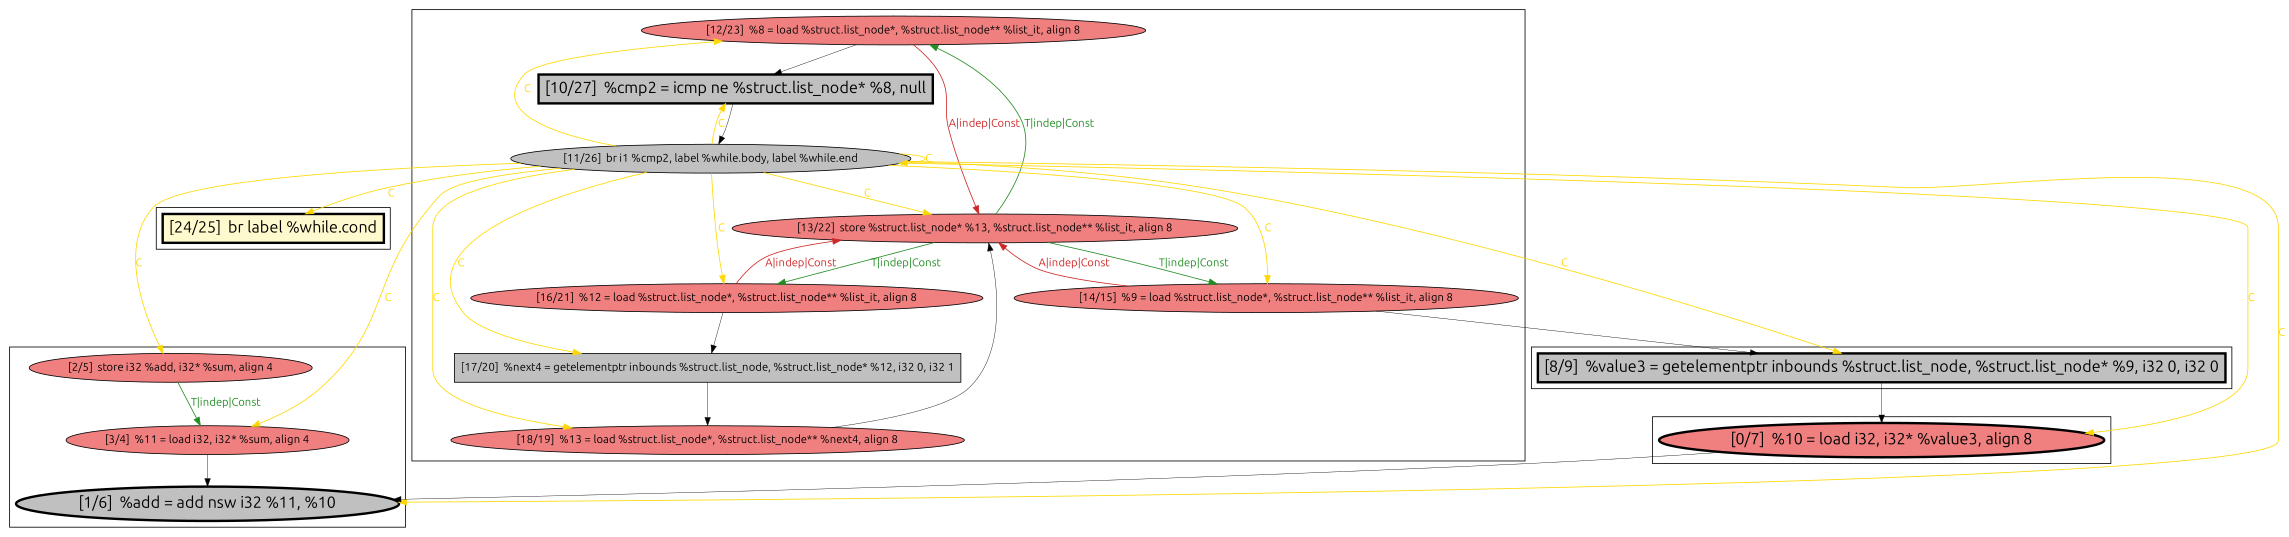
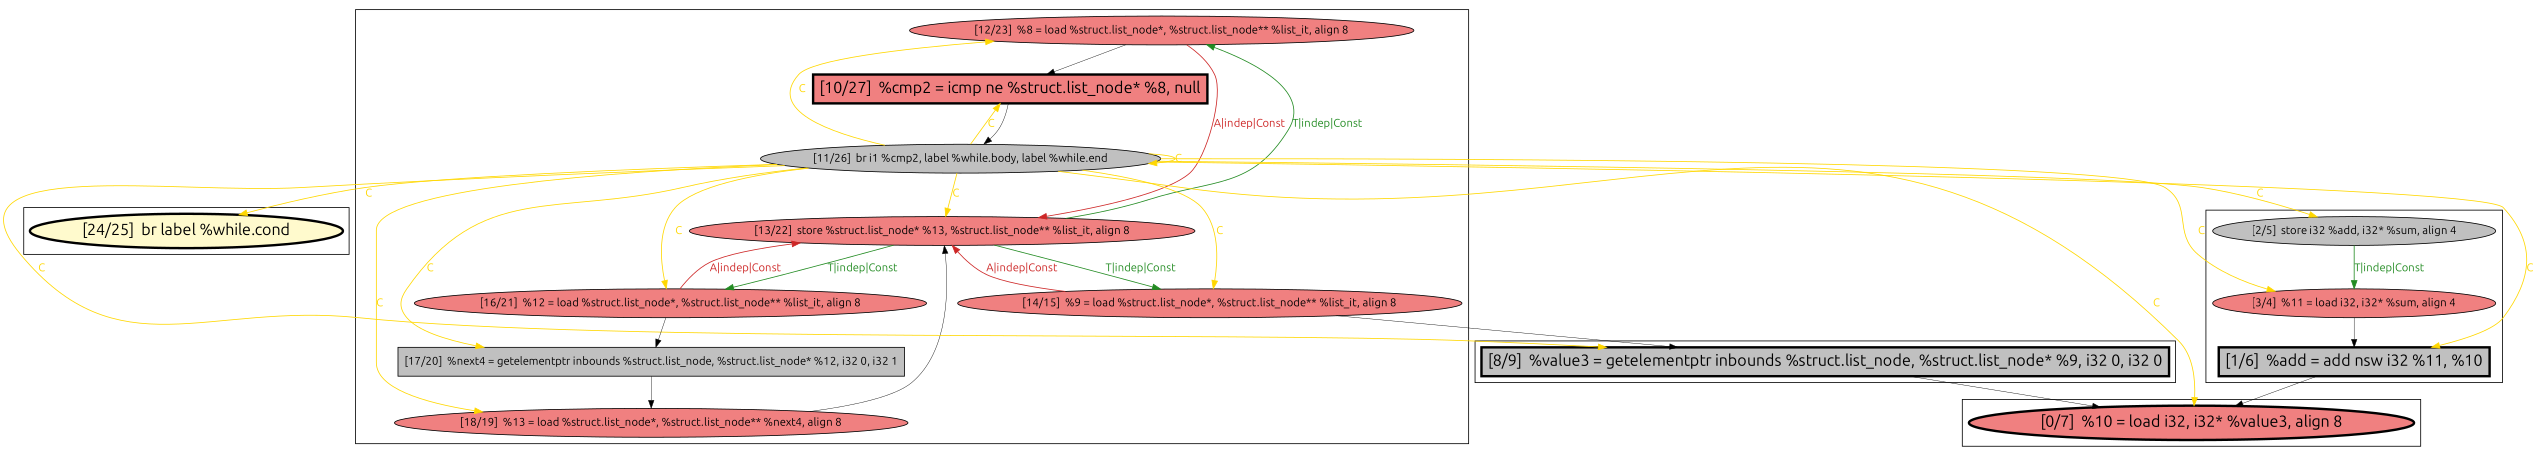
(736, 89) -> (1010, 89)
(273, 228) -> (186, 231)
(171, 368) -> (2354, 231)
(1063, 482) -> (2280, 390)
(208, 504) -> (2354, 362)
